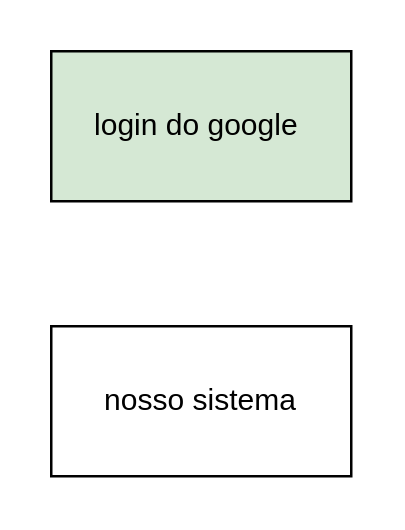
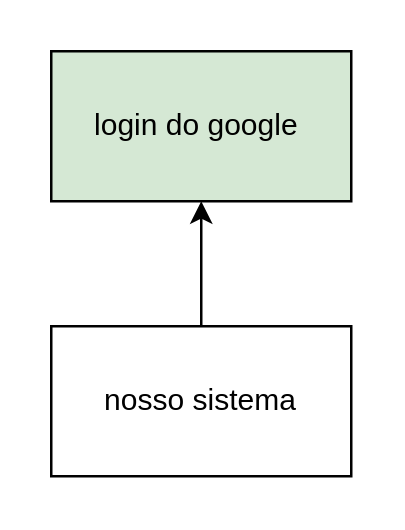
none -> (201, 272)
